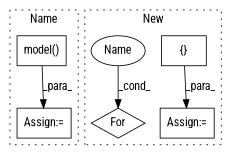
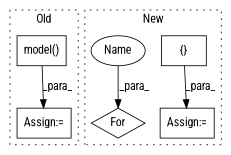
(44, 20) -> (44, 20)
(135, 87) -> (135, 87)
